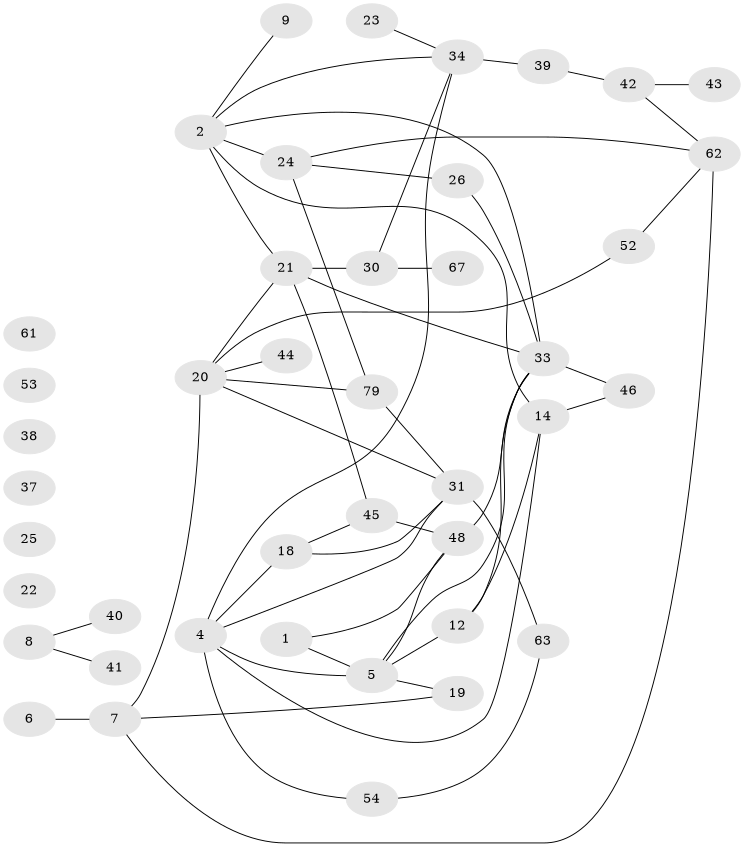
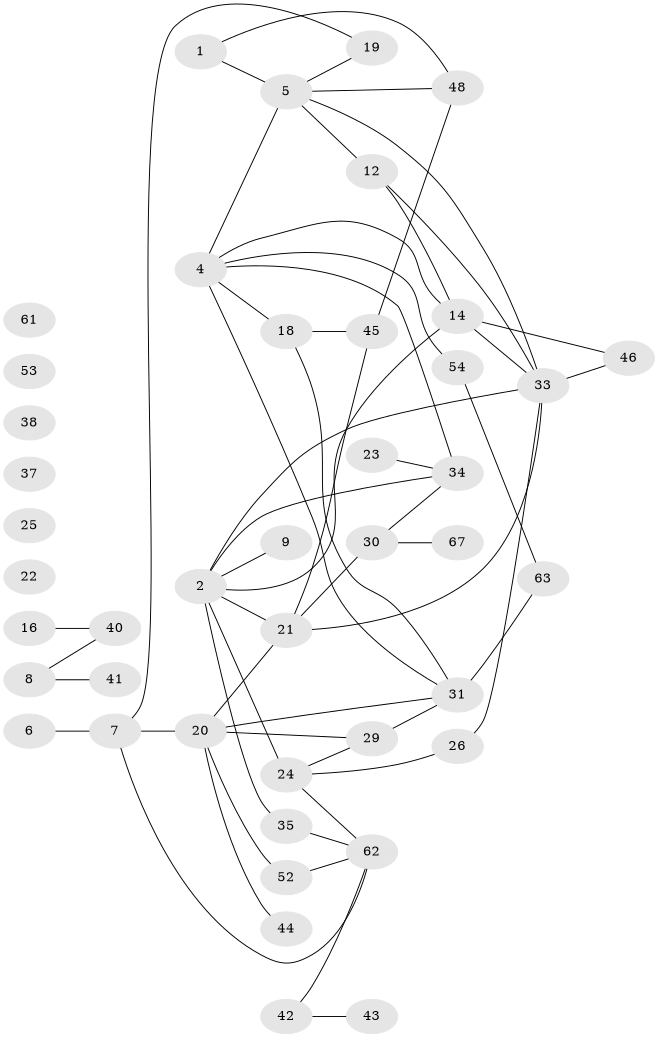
(543, 67) -> none
(372, 392) -> (372, 739)
(495, 486) -> (500, 351)
none -> (29, 628)
none -> (286, 826)
